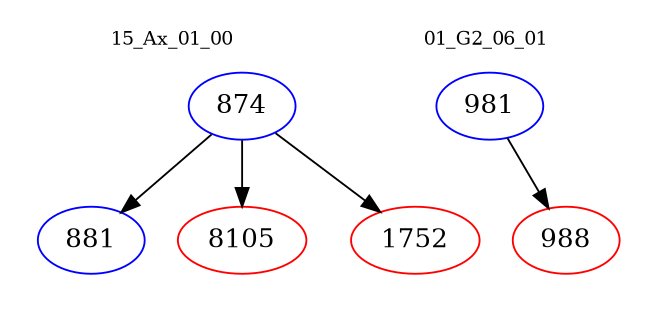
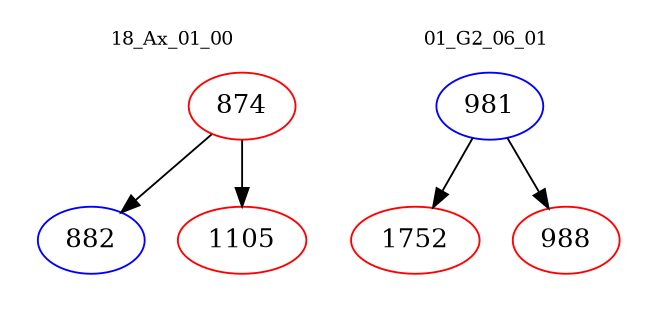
(172, 40) -> (172, 40)
(242, 106) -> (242, 106)
(309, 158) -> (458, 164)
(91, 240) -> (91, 240)
(242, 240) -> (242, 240)
